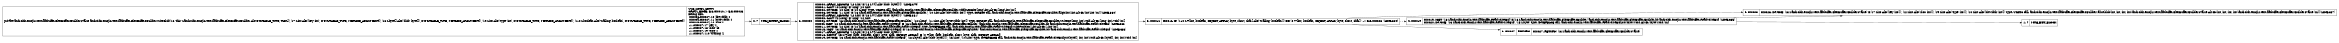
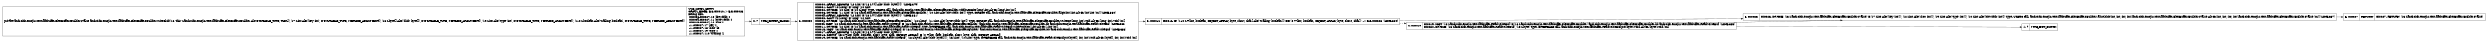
(1425, 27) -> (2339, 17)
